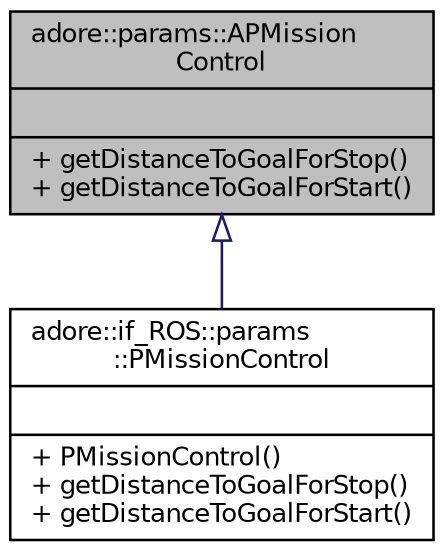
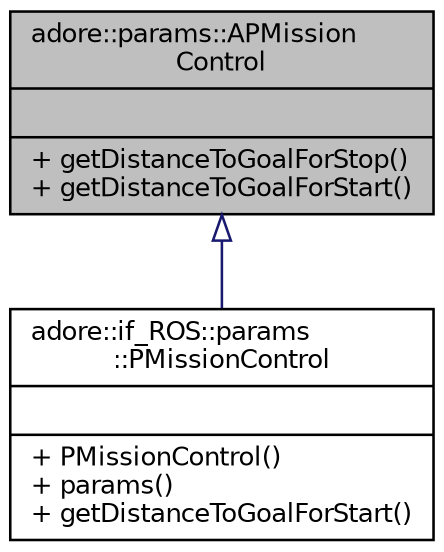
(221, 486) -> (103, 486)
